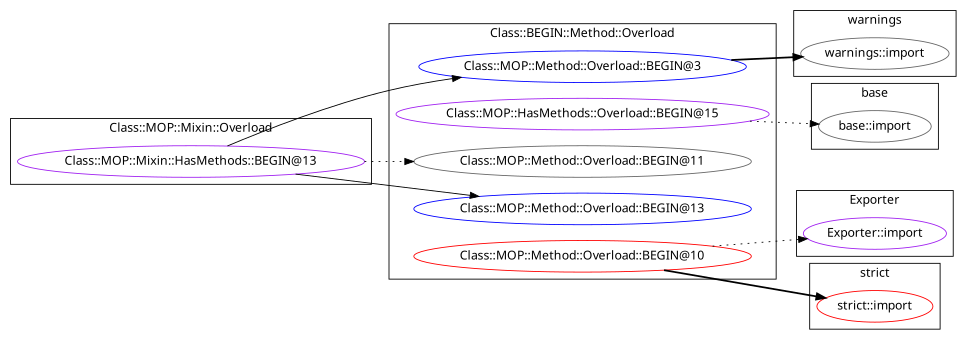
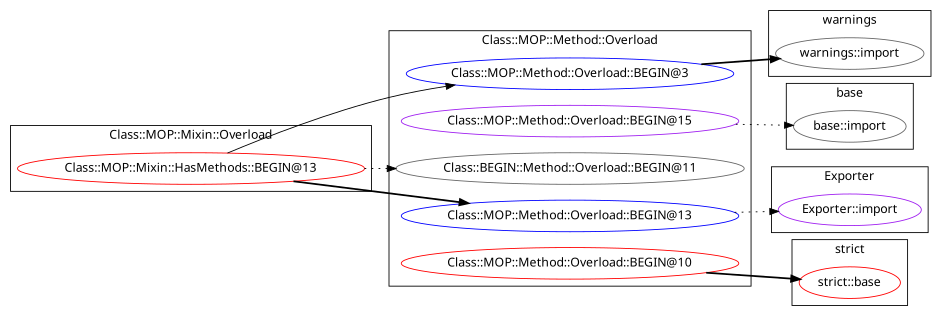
(583, 34) -> (570, 41)
(583, 114) -> (570, 121)
(191, 162) -> (191, 169)
(583, 162) -> (570, 169)
(383, 185) -> (381, 192)
(756, 243) -> (757, 212)
(875, 306) -> (850, 283)
